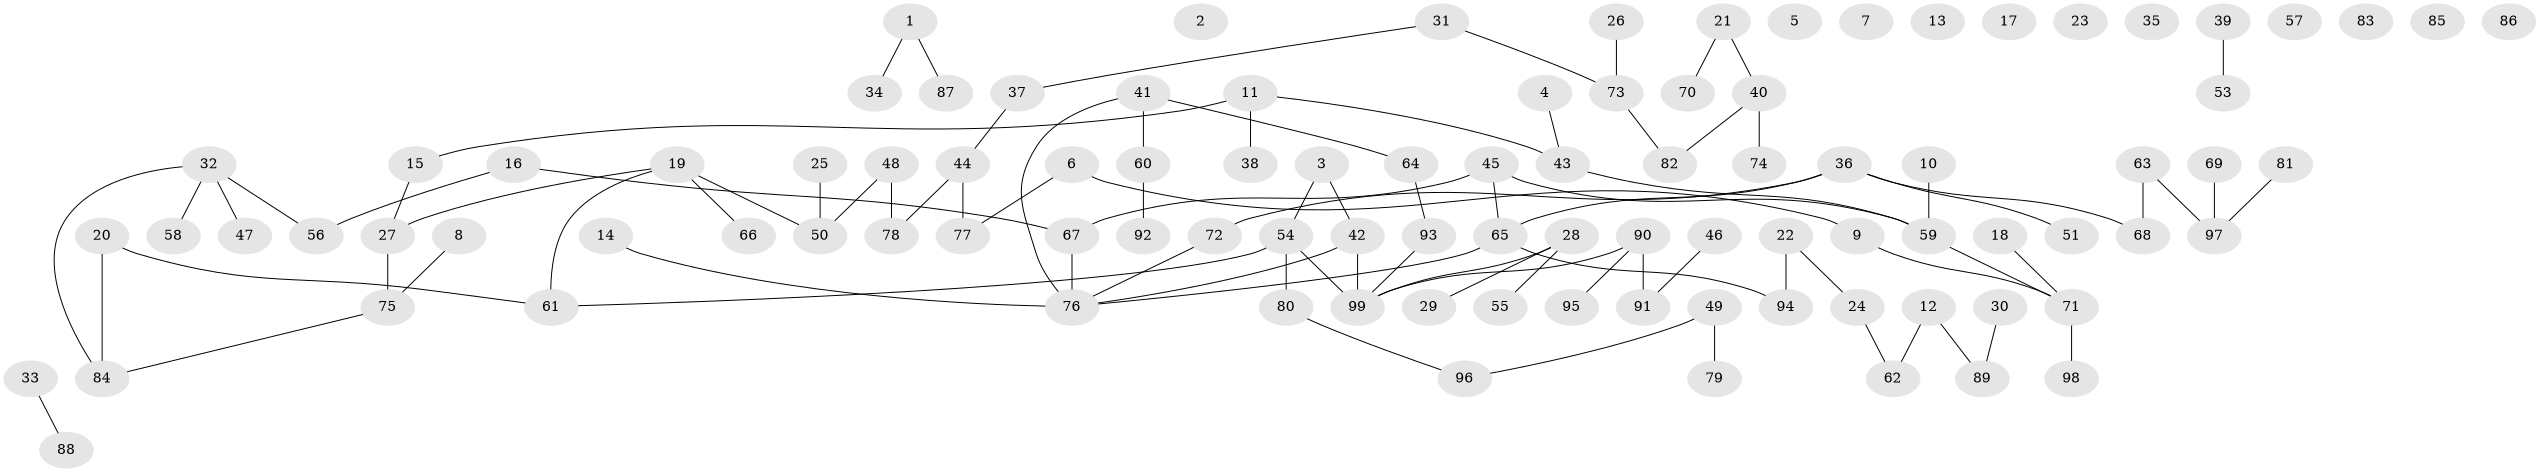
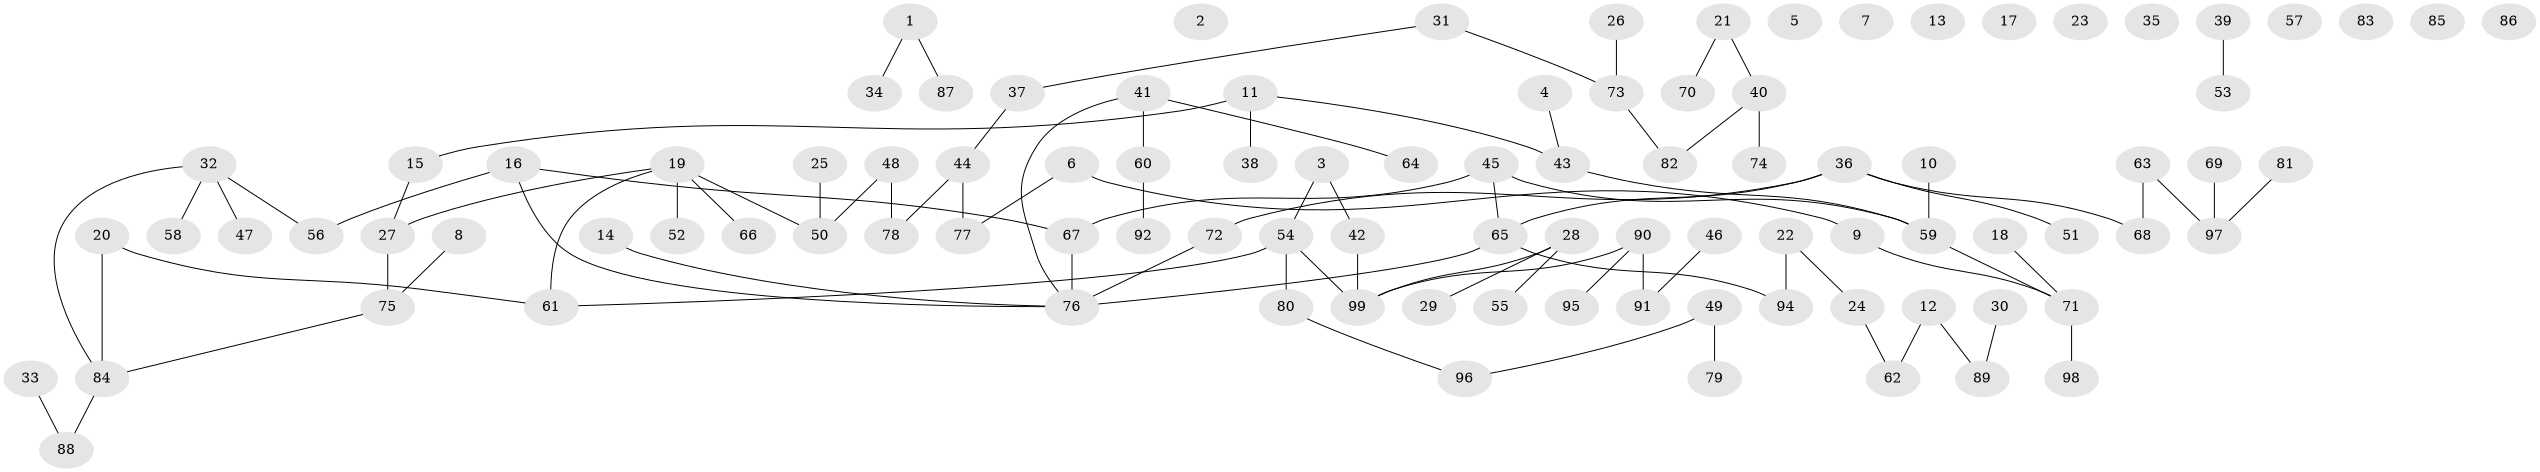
none -> (677, 236)
(1429, 236) -> none
(1219, 281) -> (732, 292)
none -> (84, 415)
